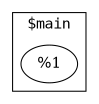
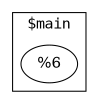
(49, 64) -> (49, 64)
